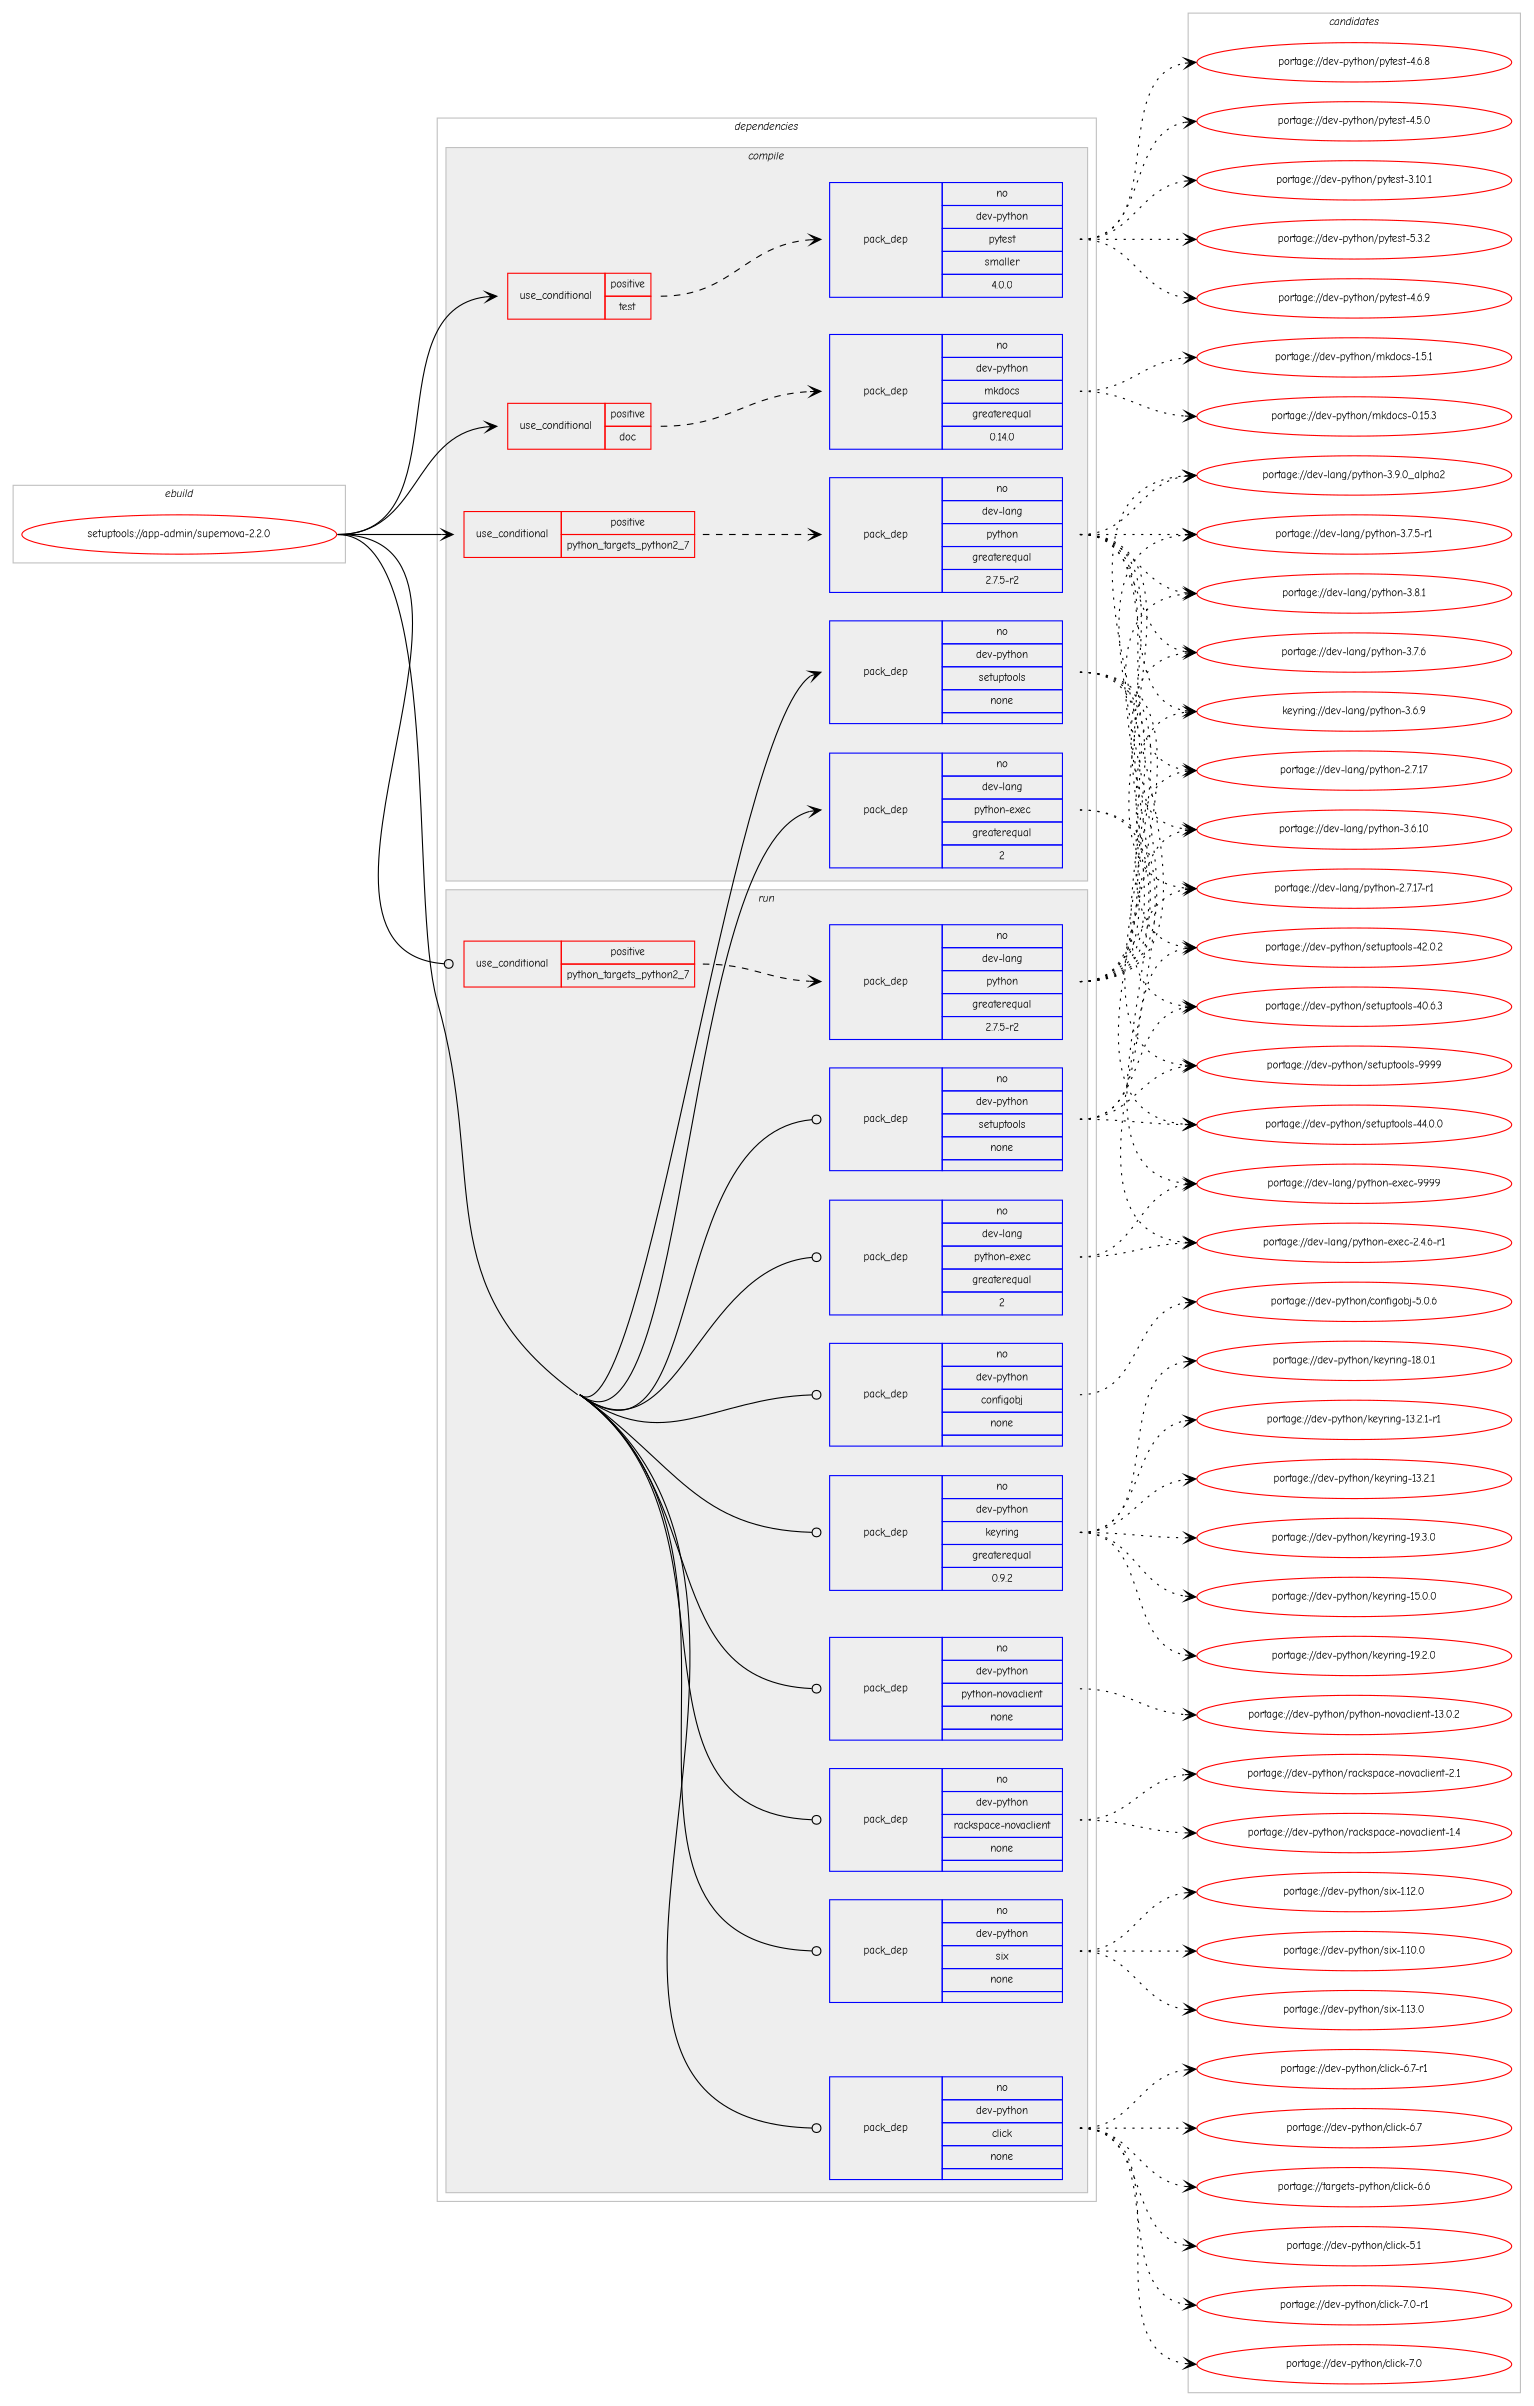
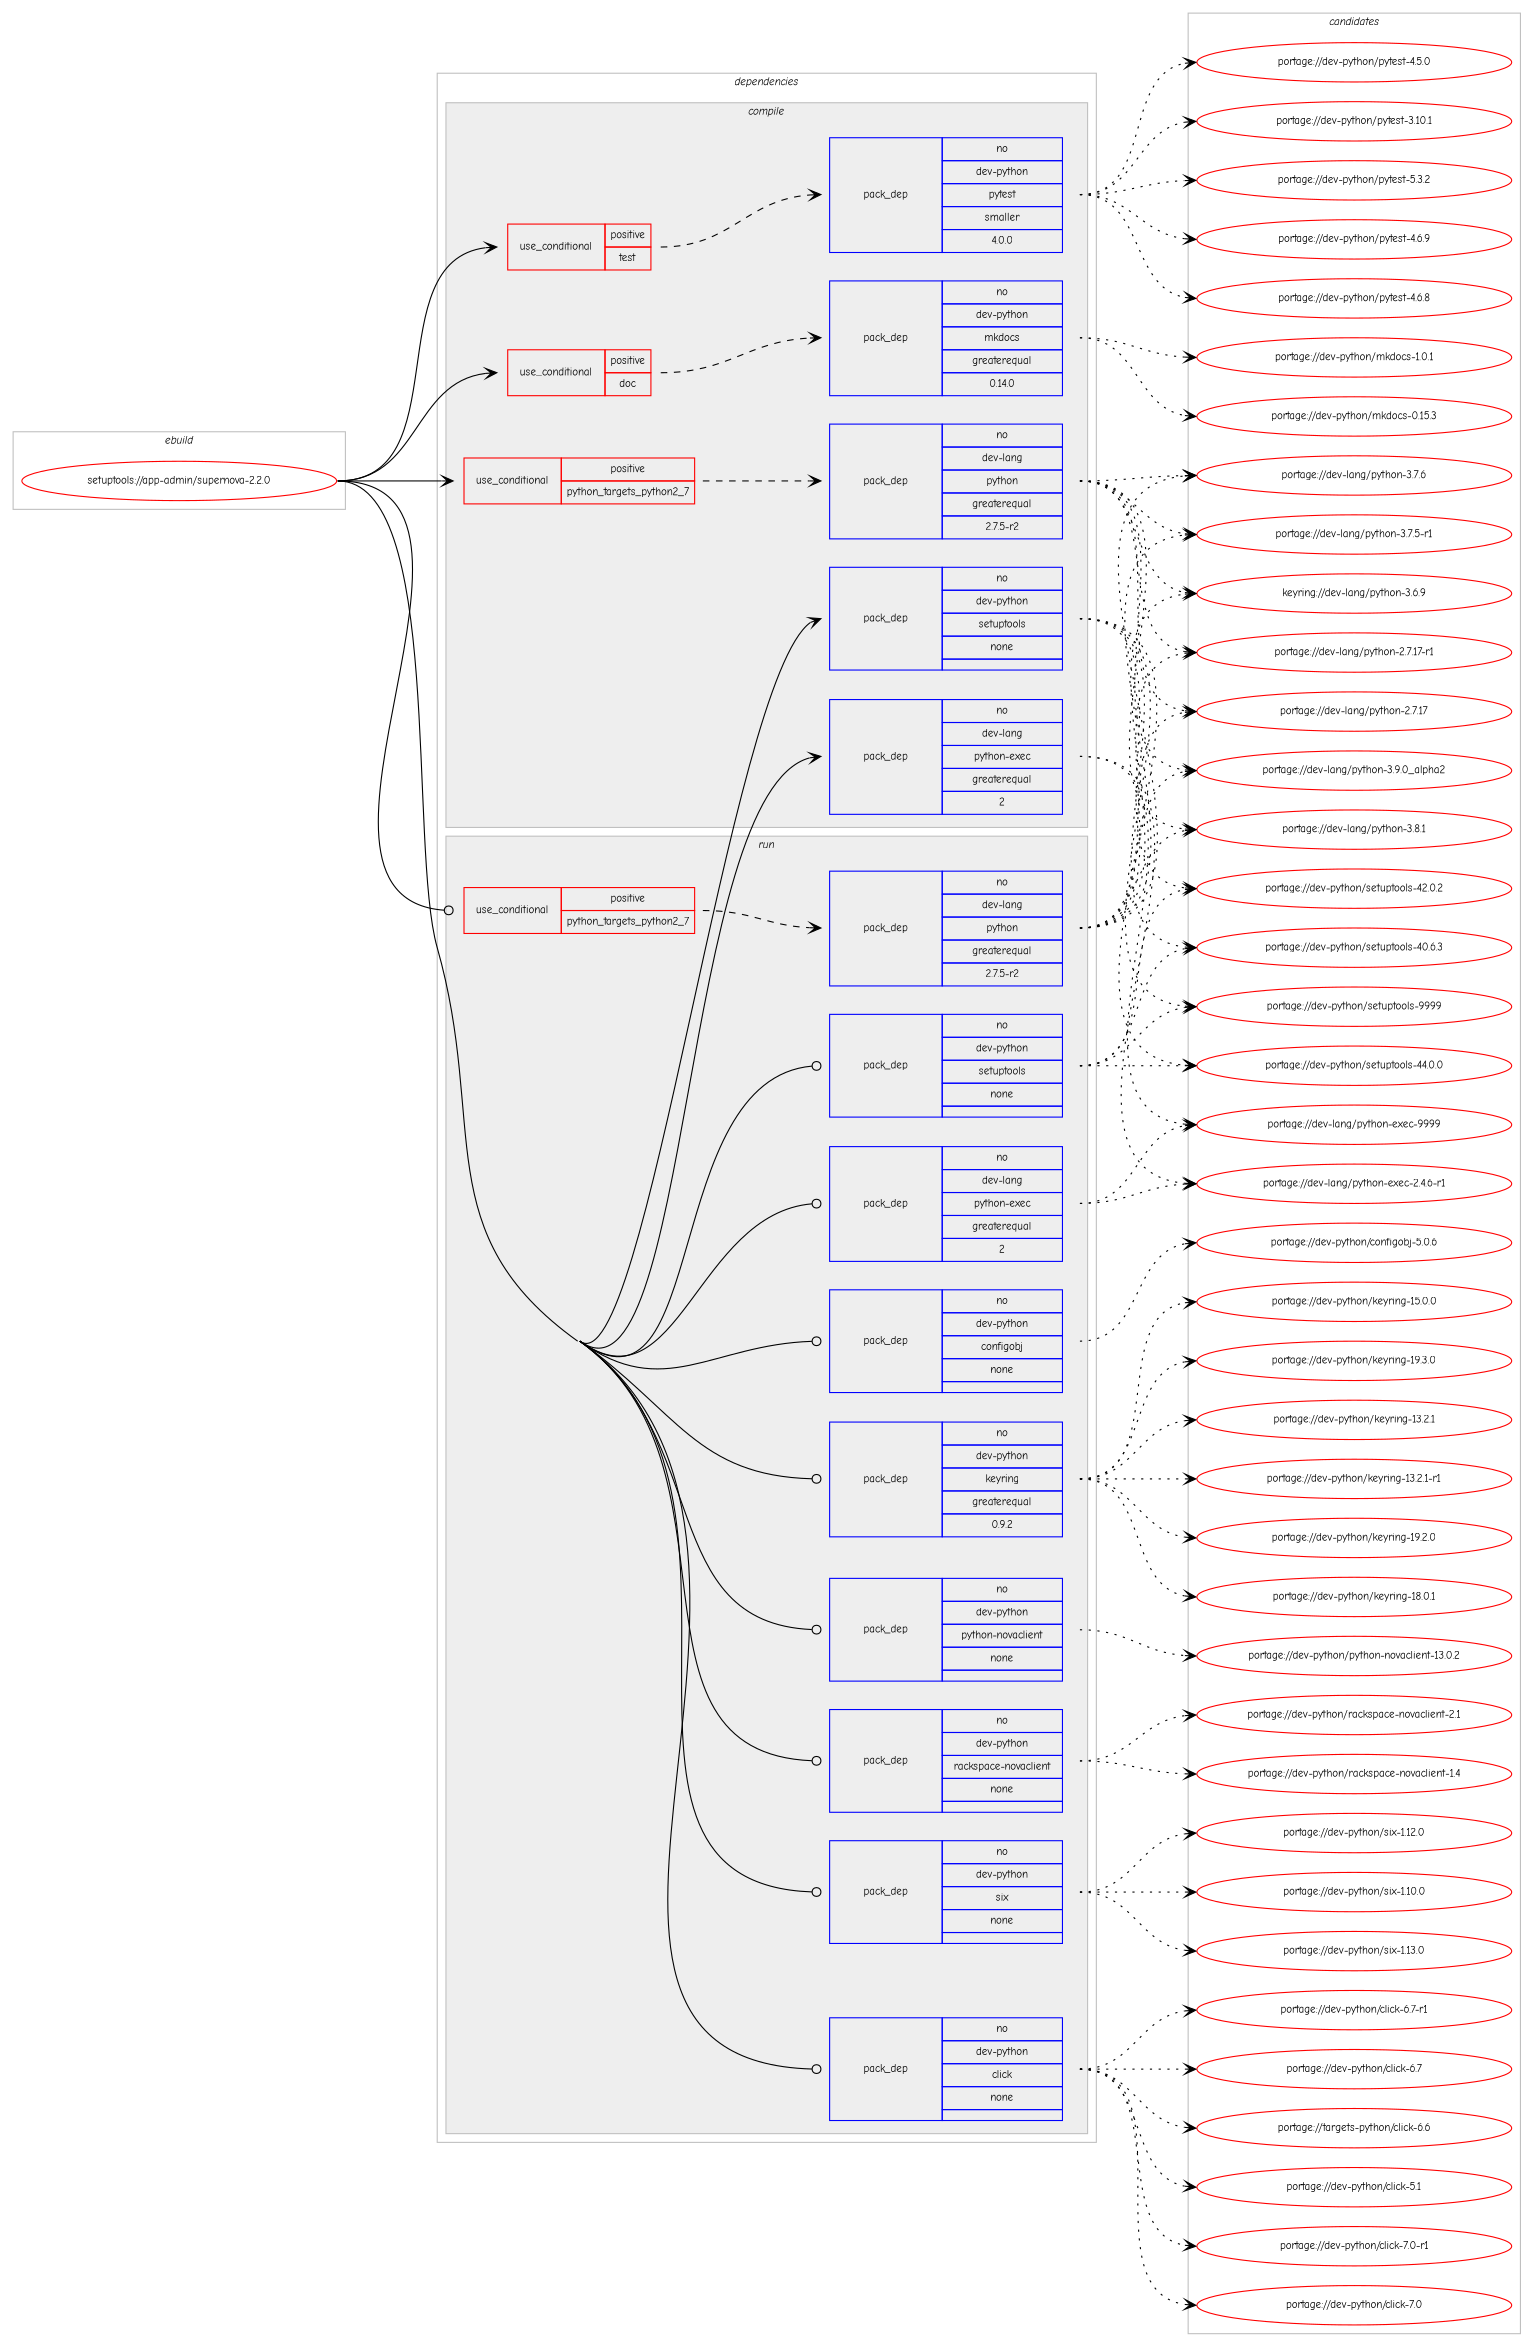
(1354, 357) -> (1354, 357)
(1354, 830) -> none
